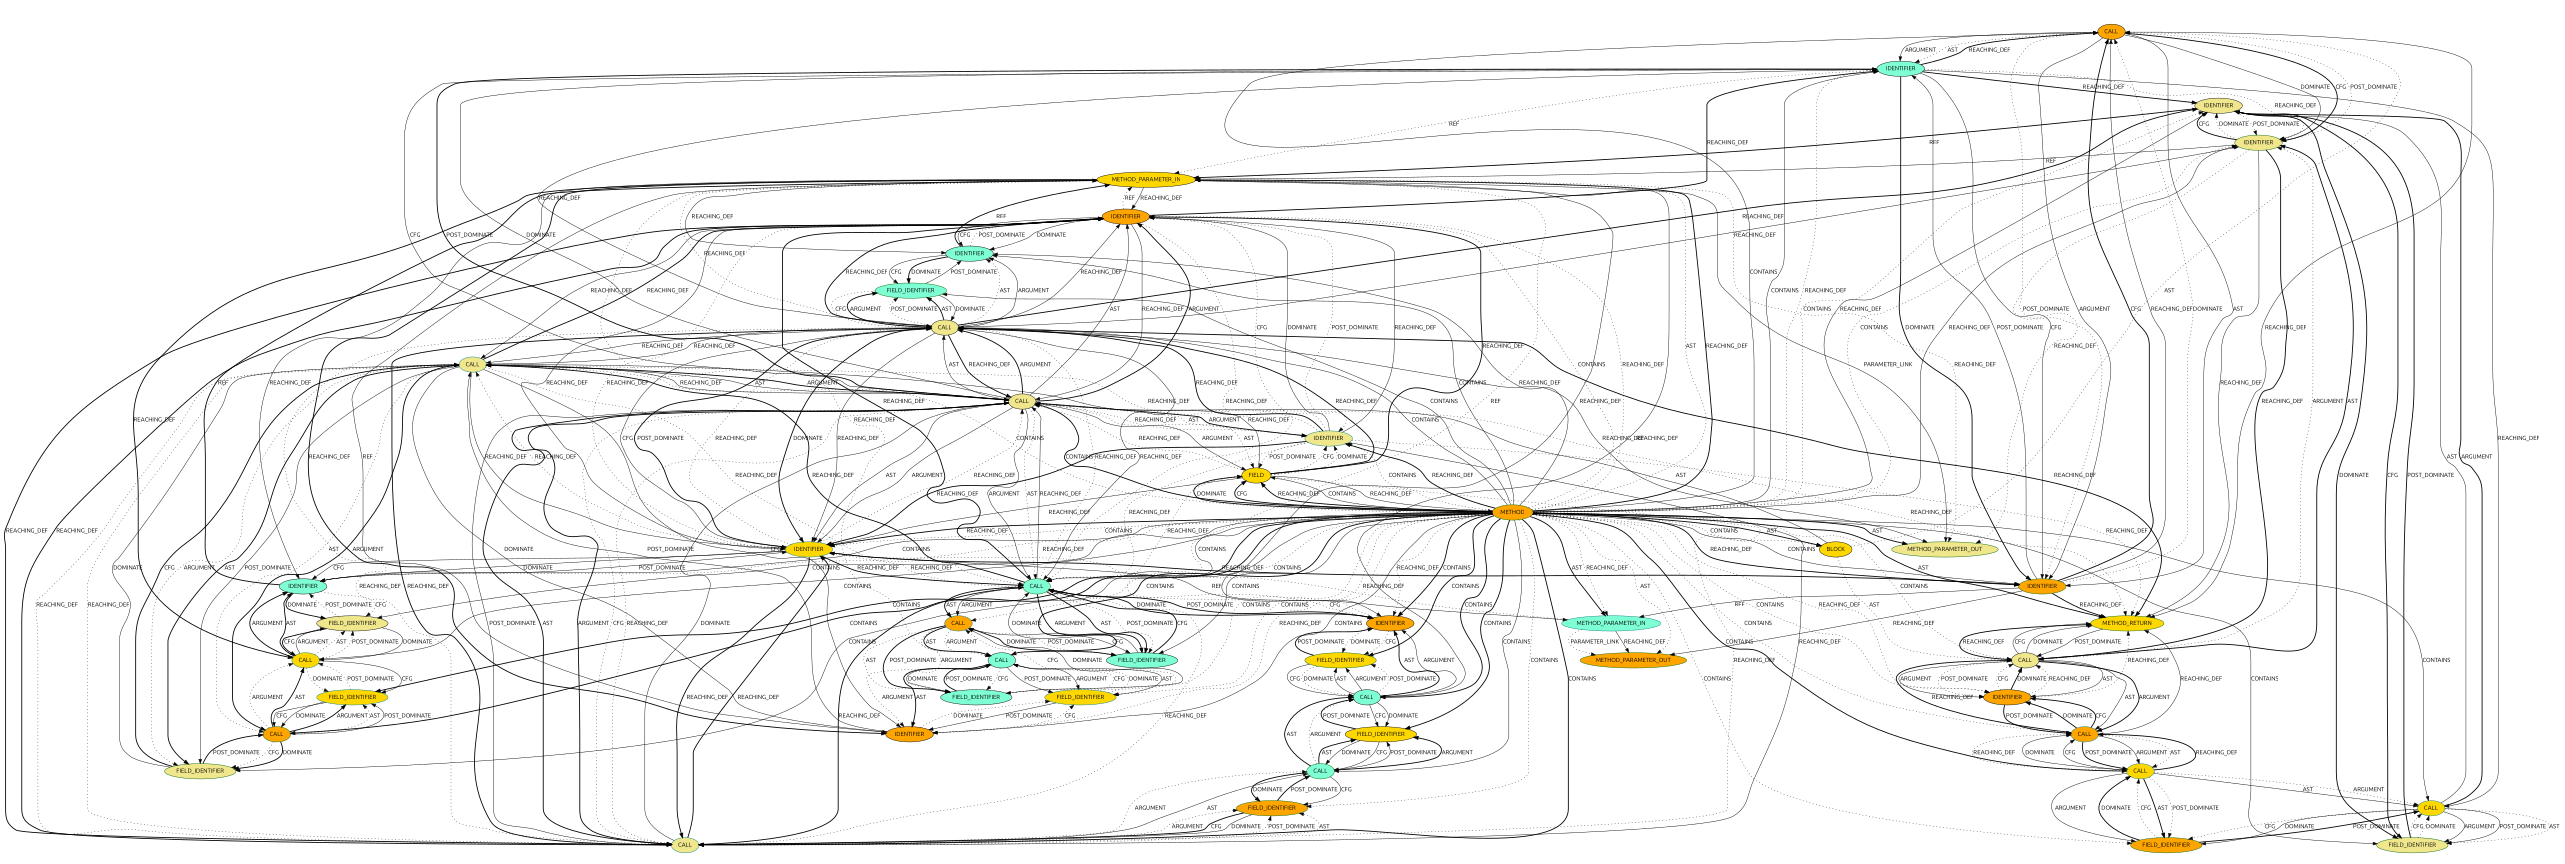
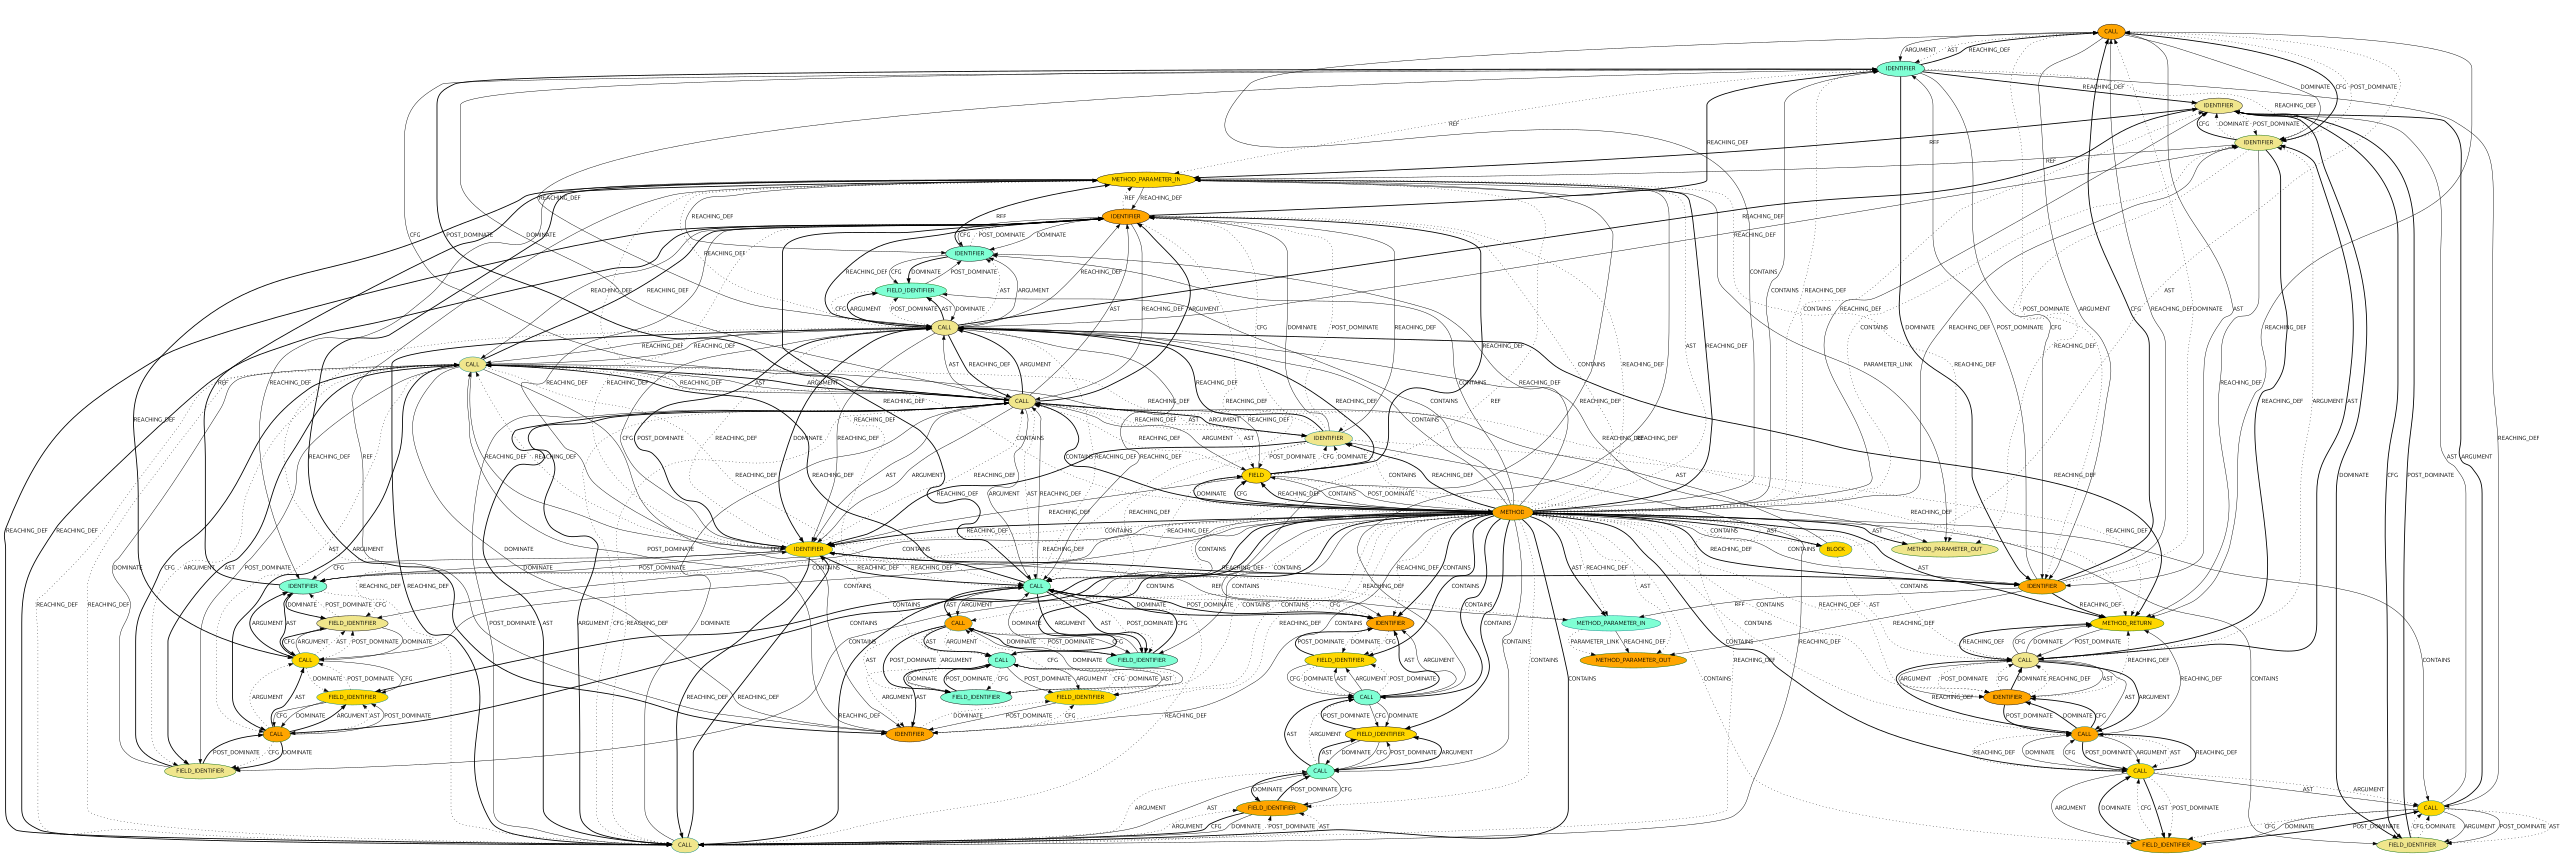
(1391, 494) -> (1391, 494)
(1836, 549) -> (1836, 549)
